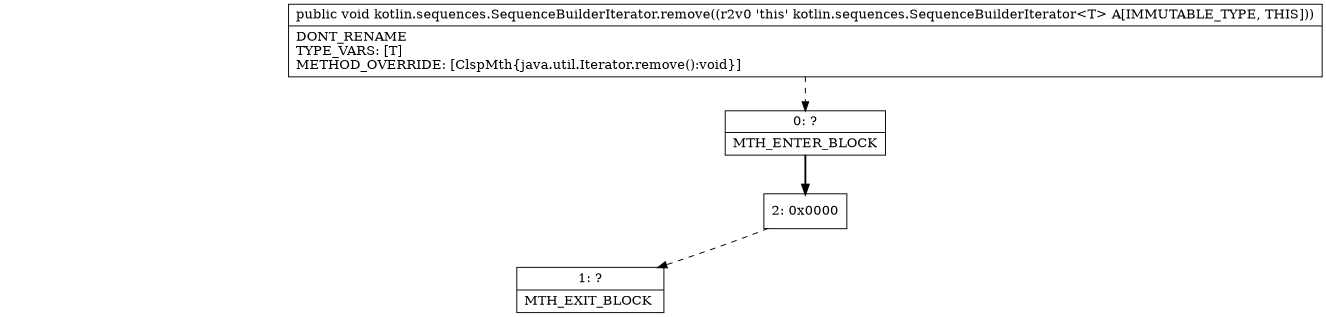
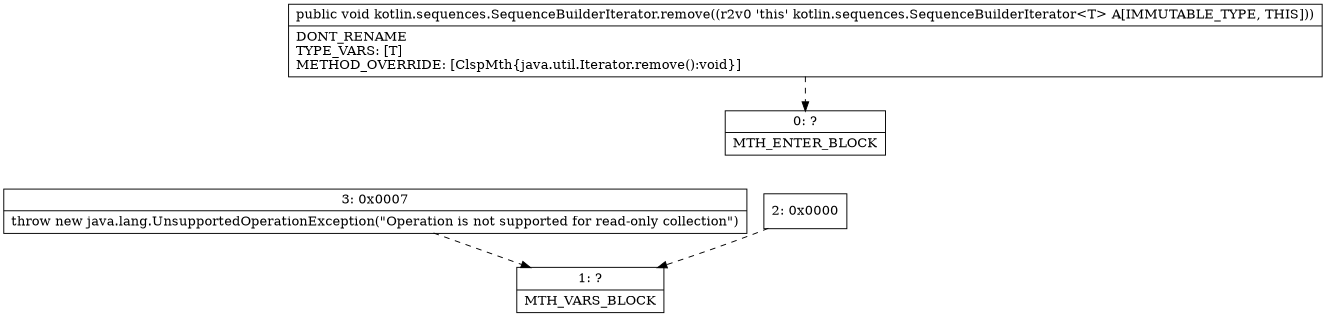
(805, 170) -> none
none -> (375, 211)
(588, 301) -> (590, 301)
